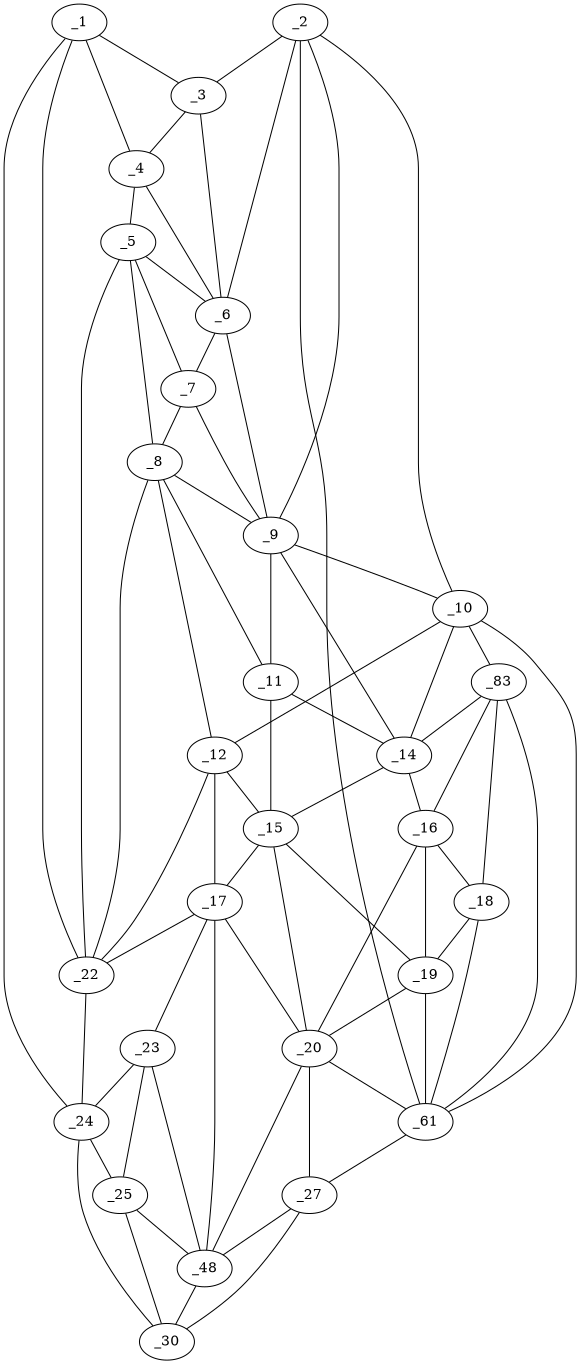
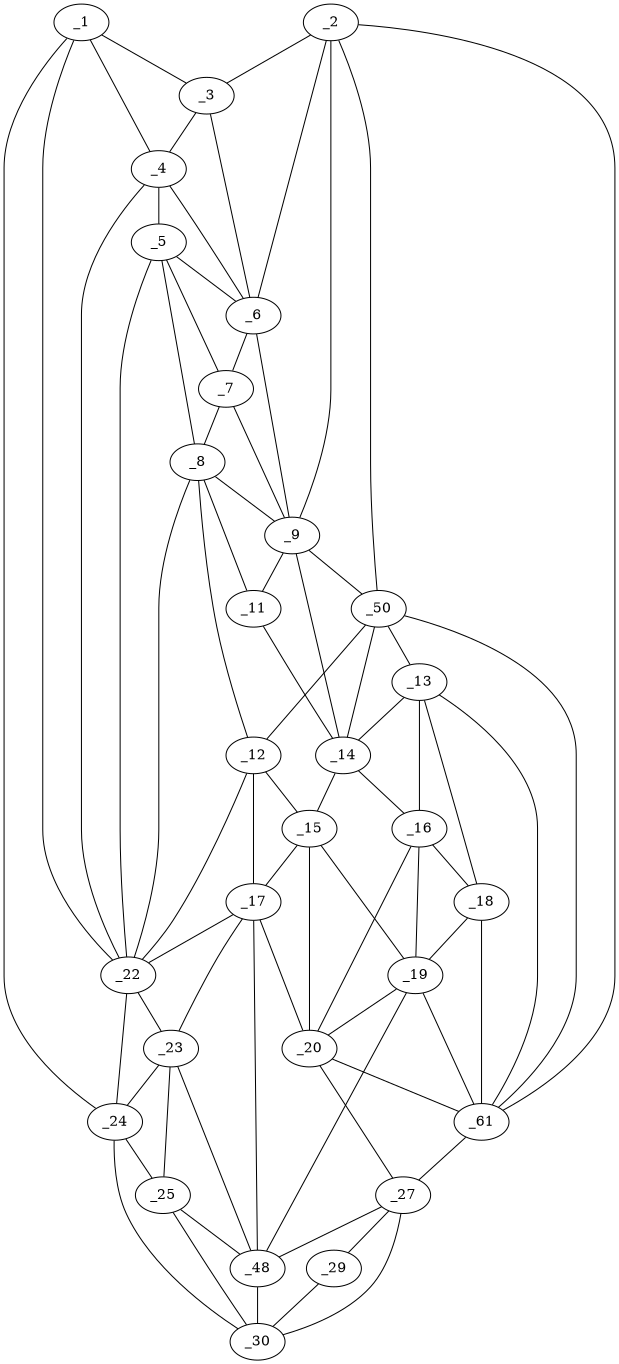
none -> (81, 566)
(460, 609) -> (379, 609)
(499, 682) -> (419, 682)
(271, 755) -> none
none -> (150, 1012)
(257, 1159) -> (337, 1122)
none -> (334, 1268)
